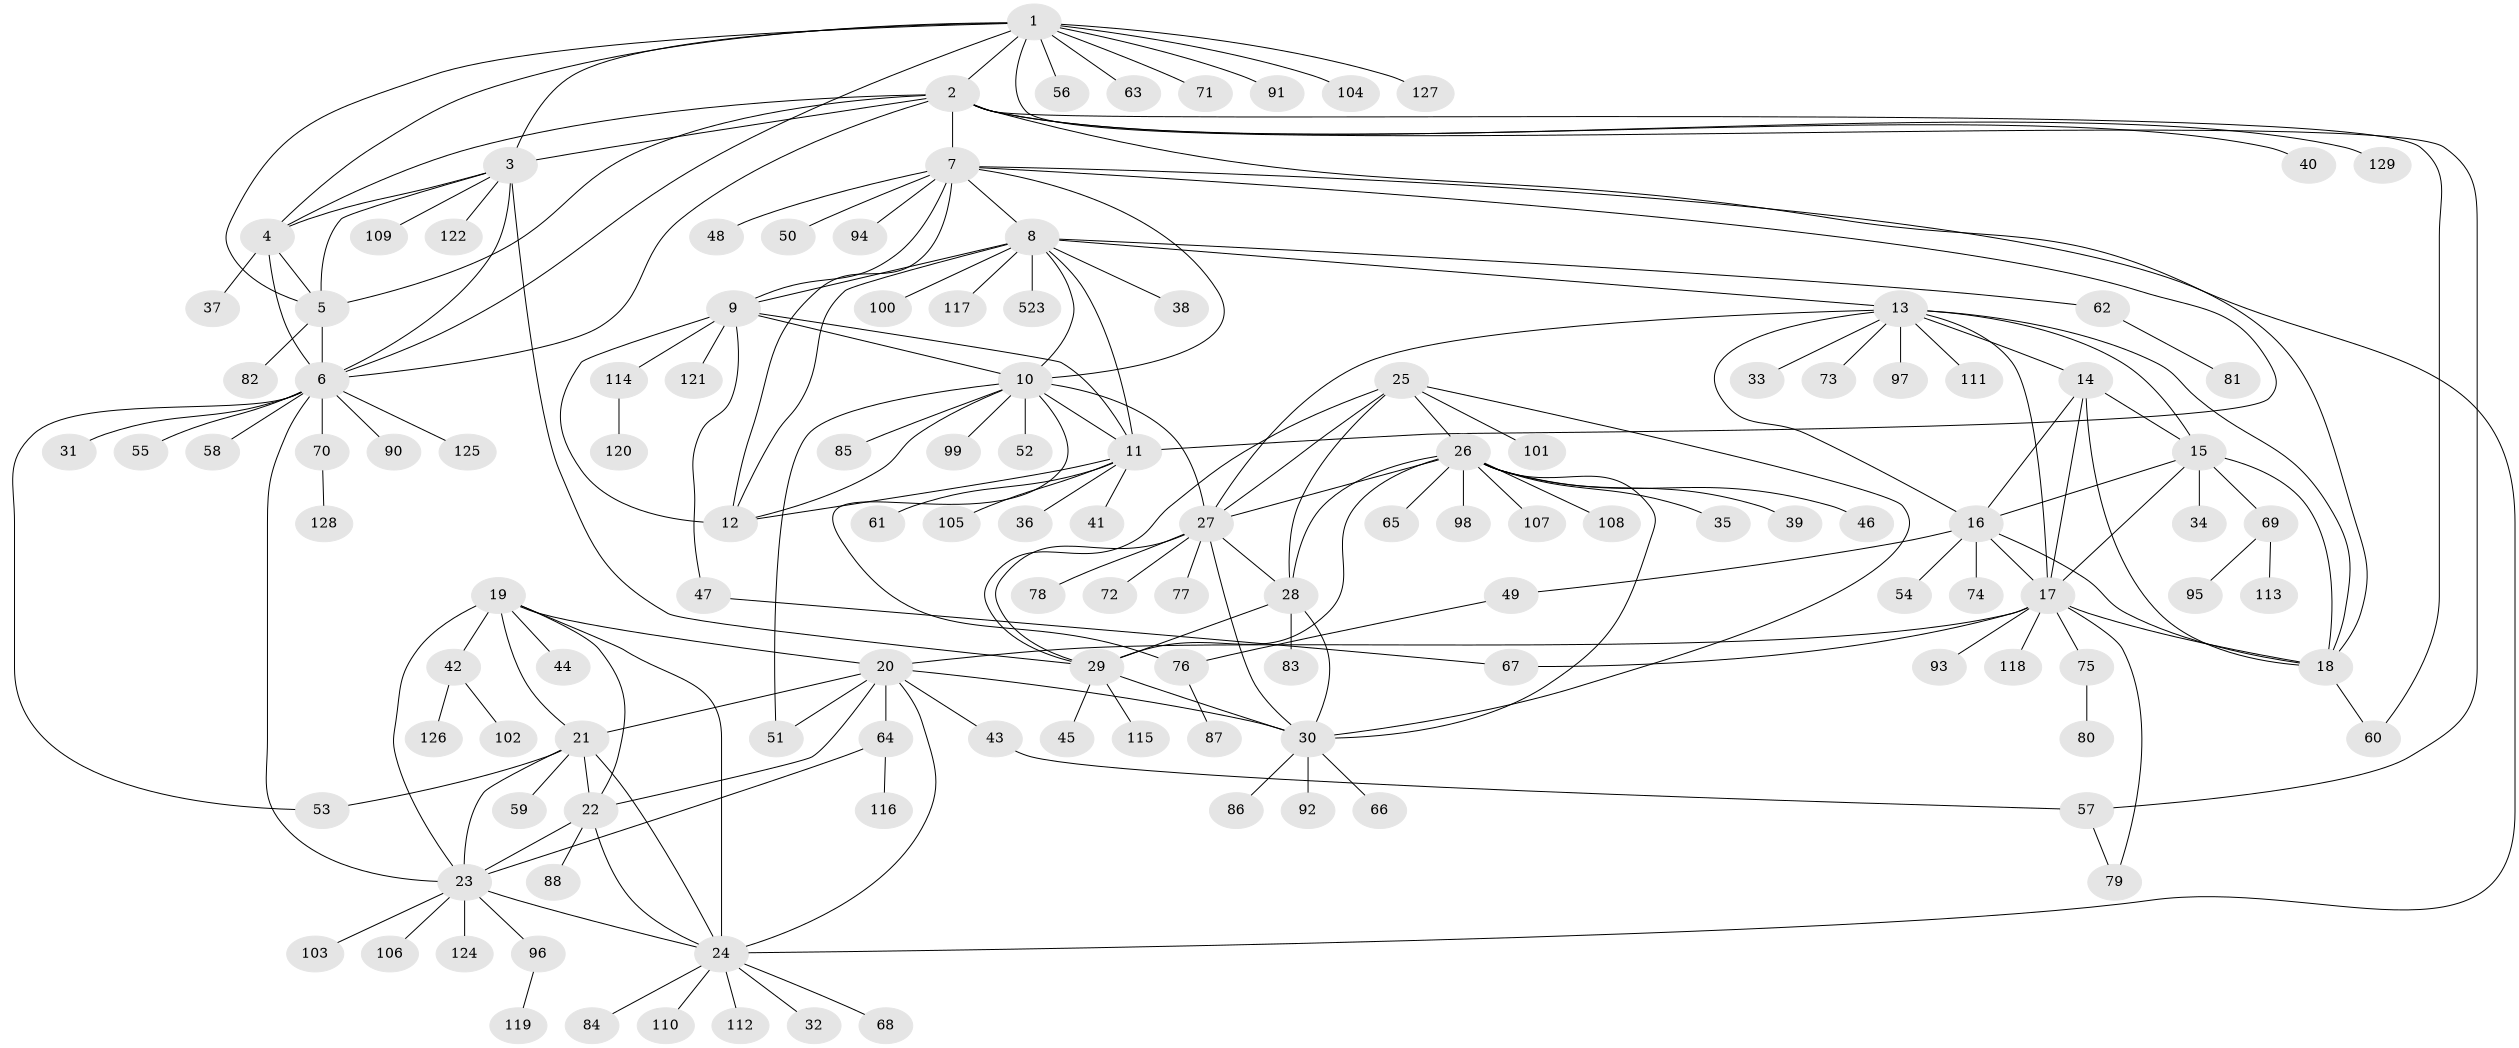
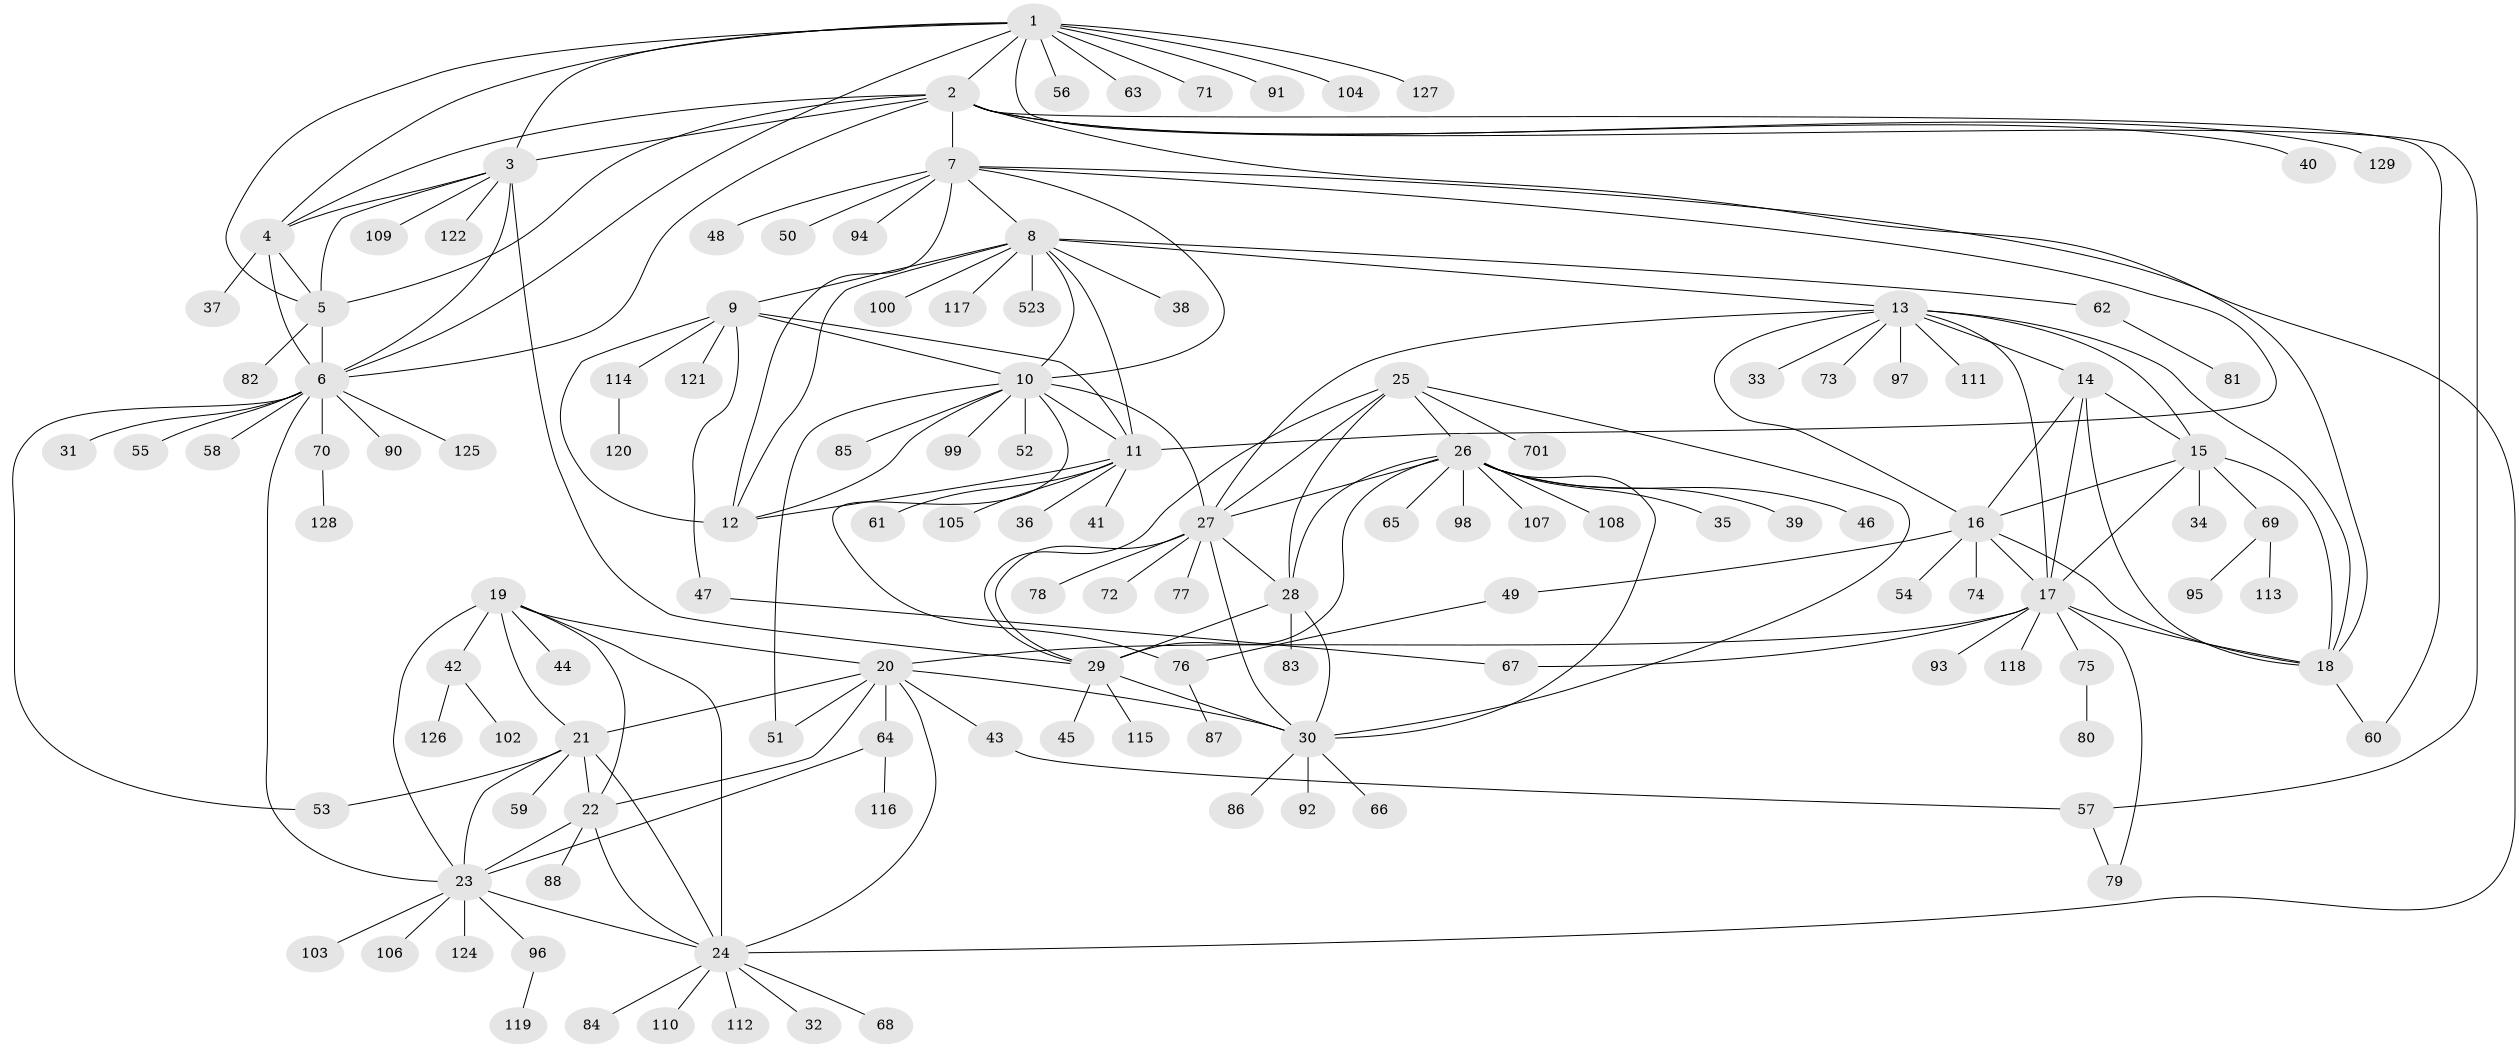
(875, 267) -> none
(1537, 452) -> (1537, 452)
